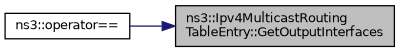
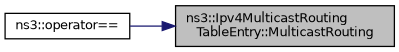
(285, 26) -> (285, 26)
